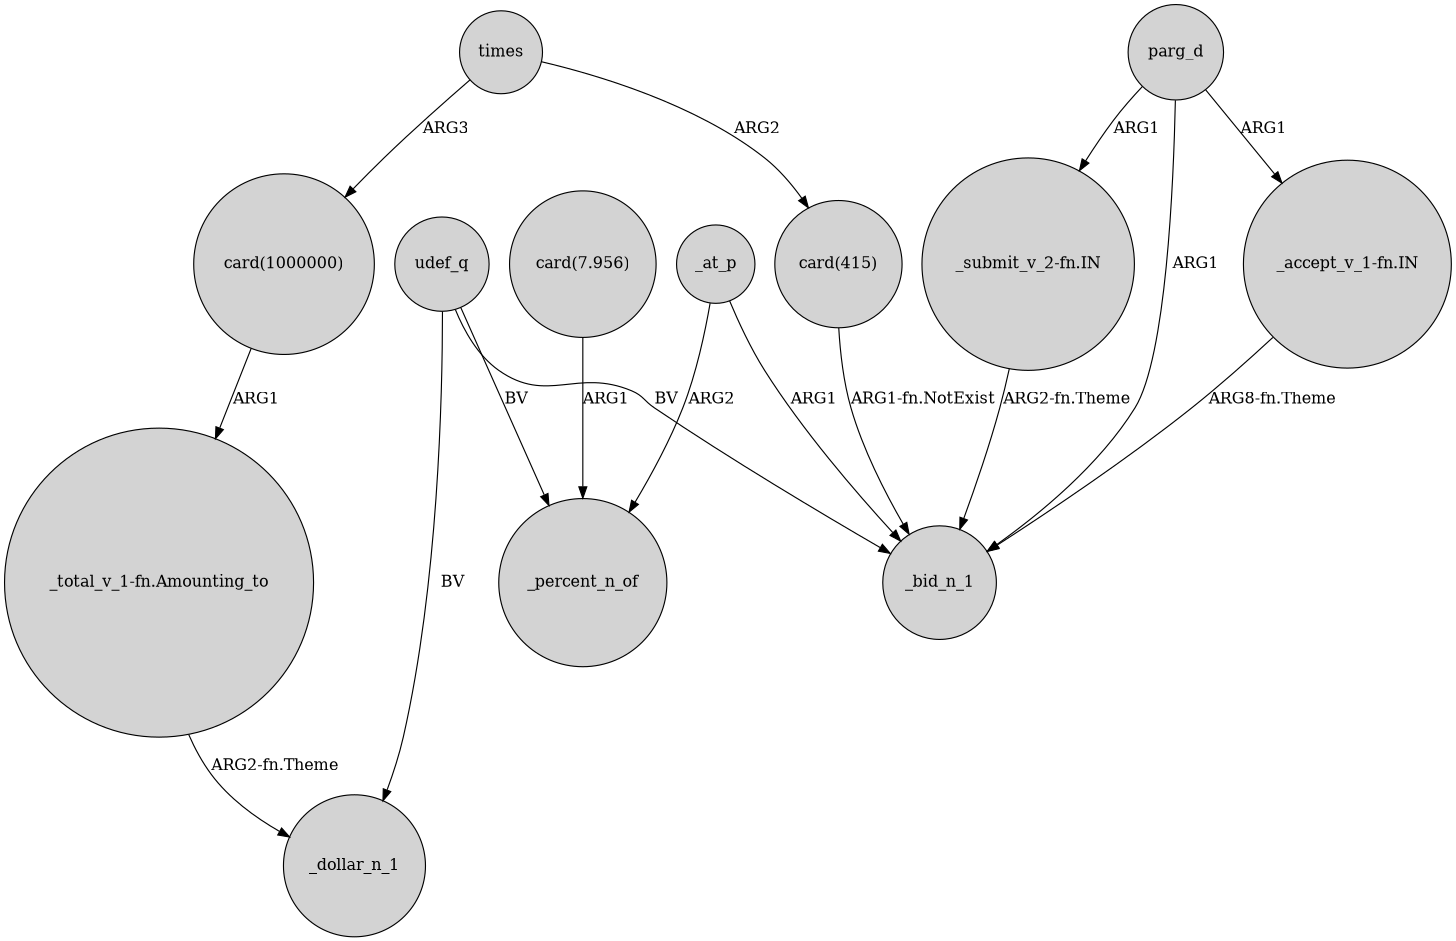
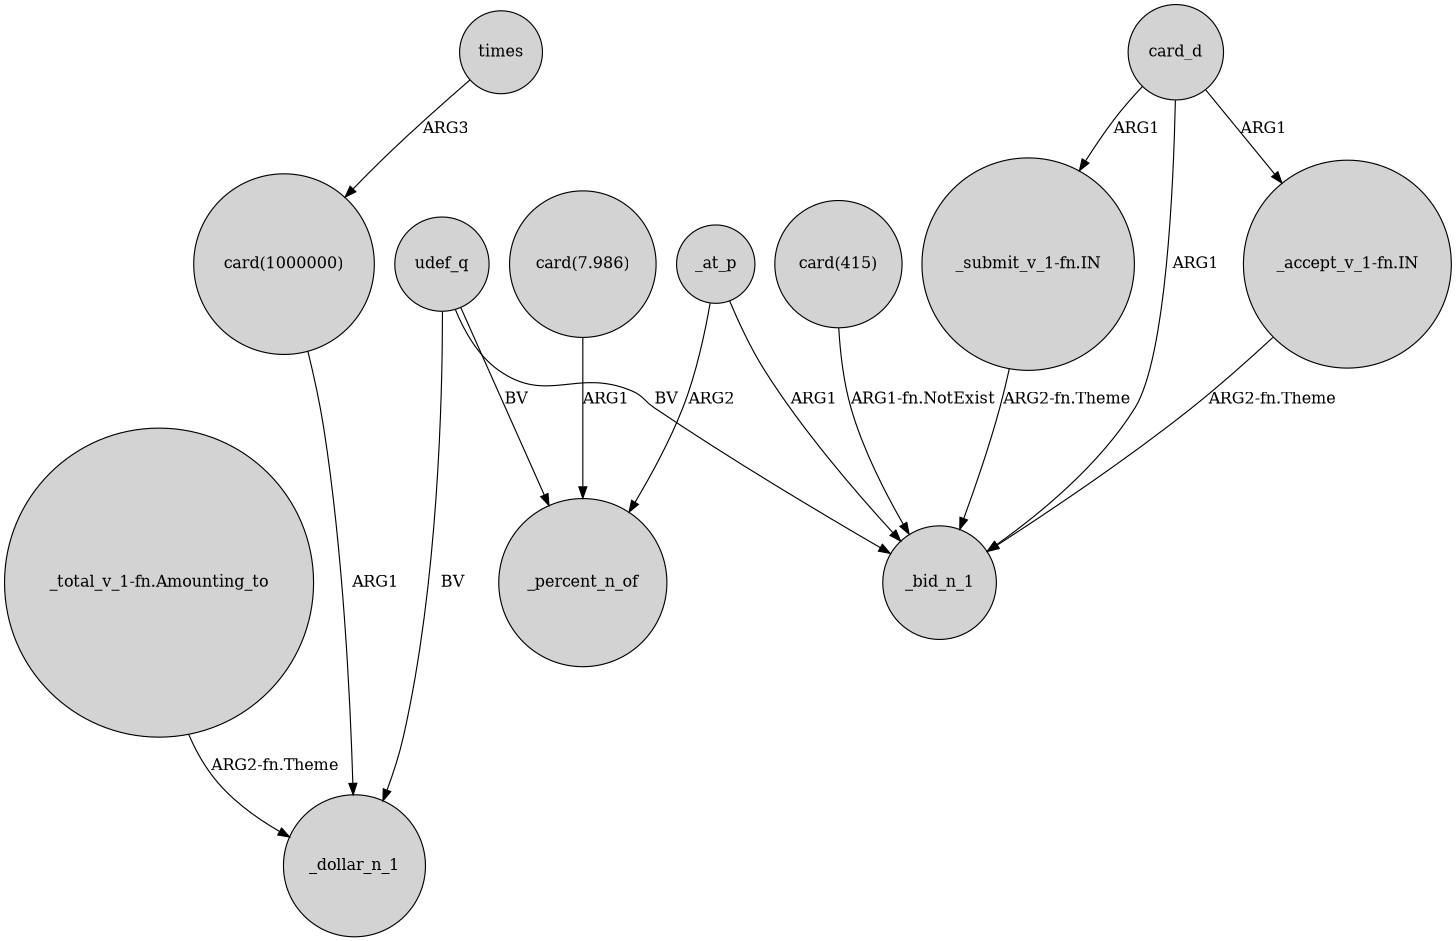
(1176, 52) -> (1176, 52)
(683, 109) -> none
(583, 264) -> (583, 264)
(1028, 264) -> (1028, 264)
(235, 388) -> (340, 566)
(1272, 399) -> (1272, 399)
